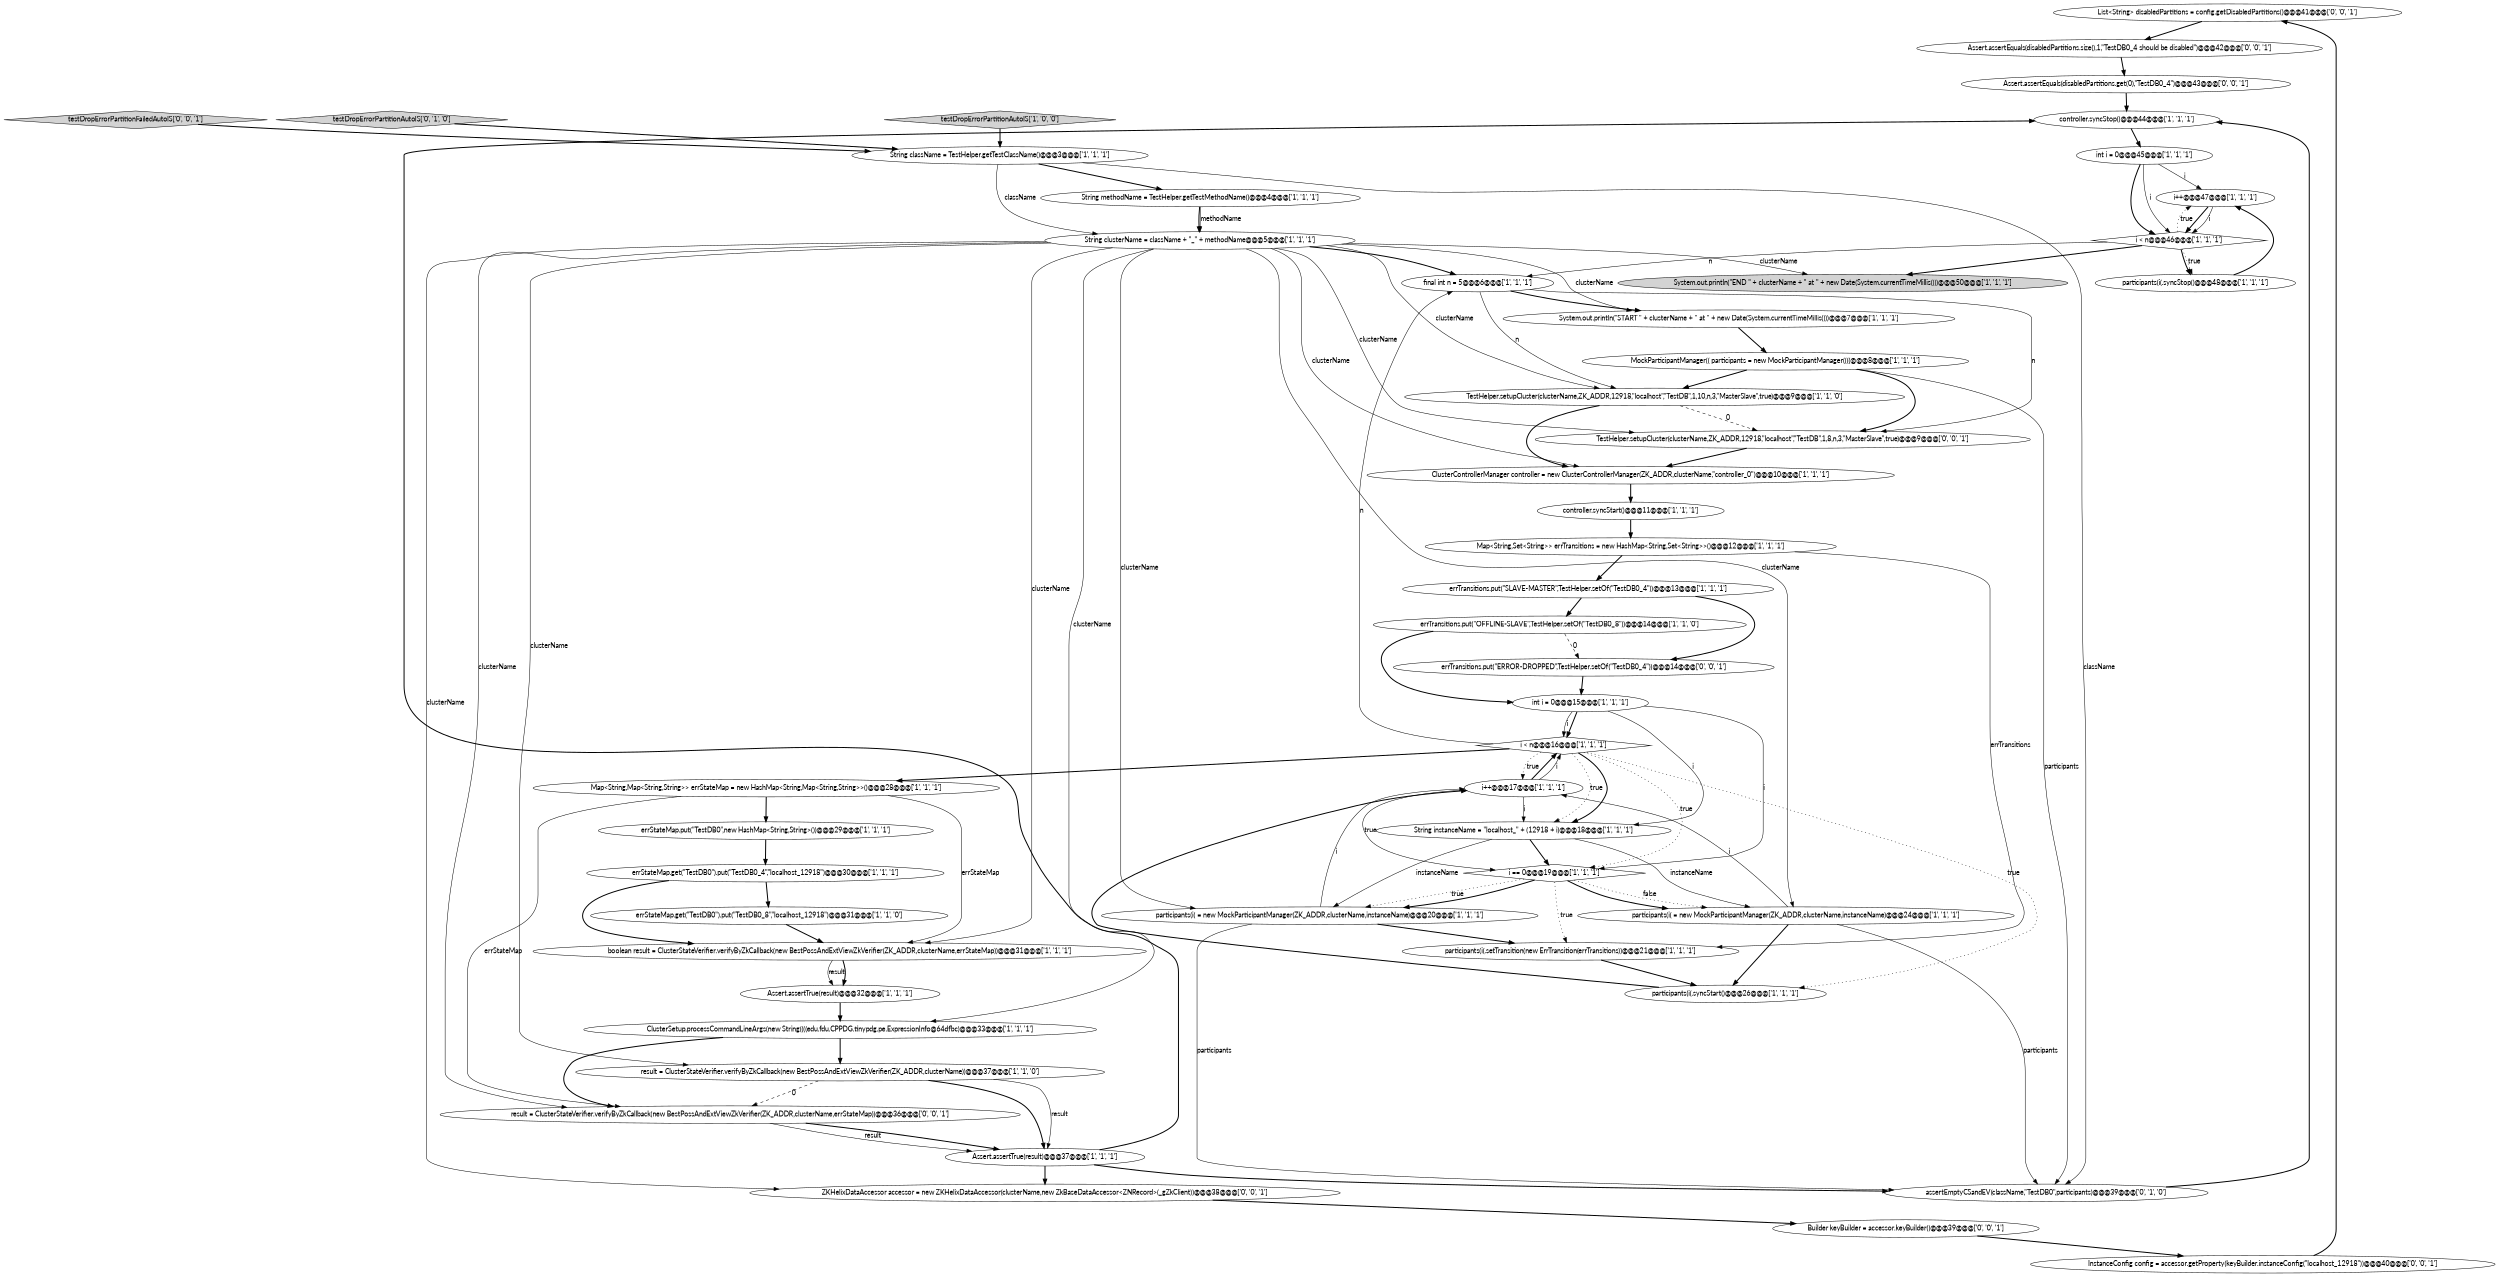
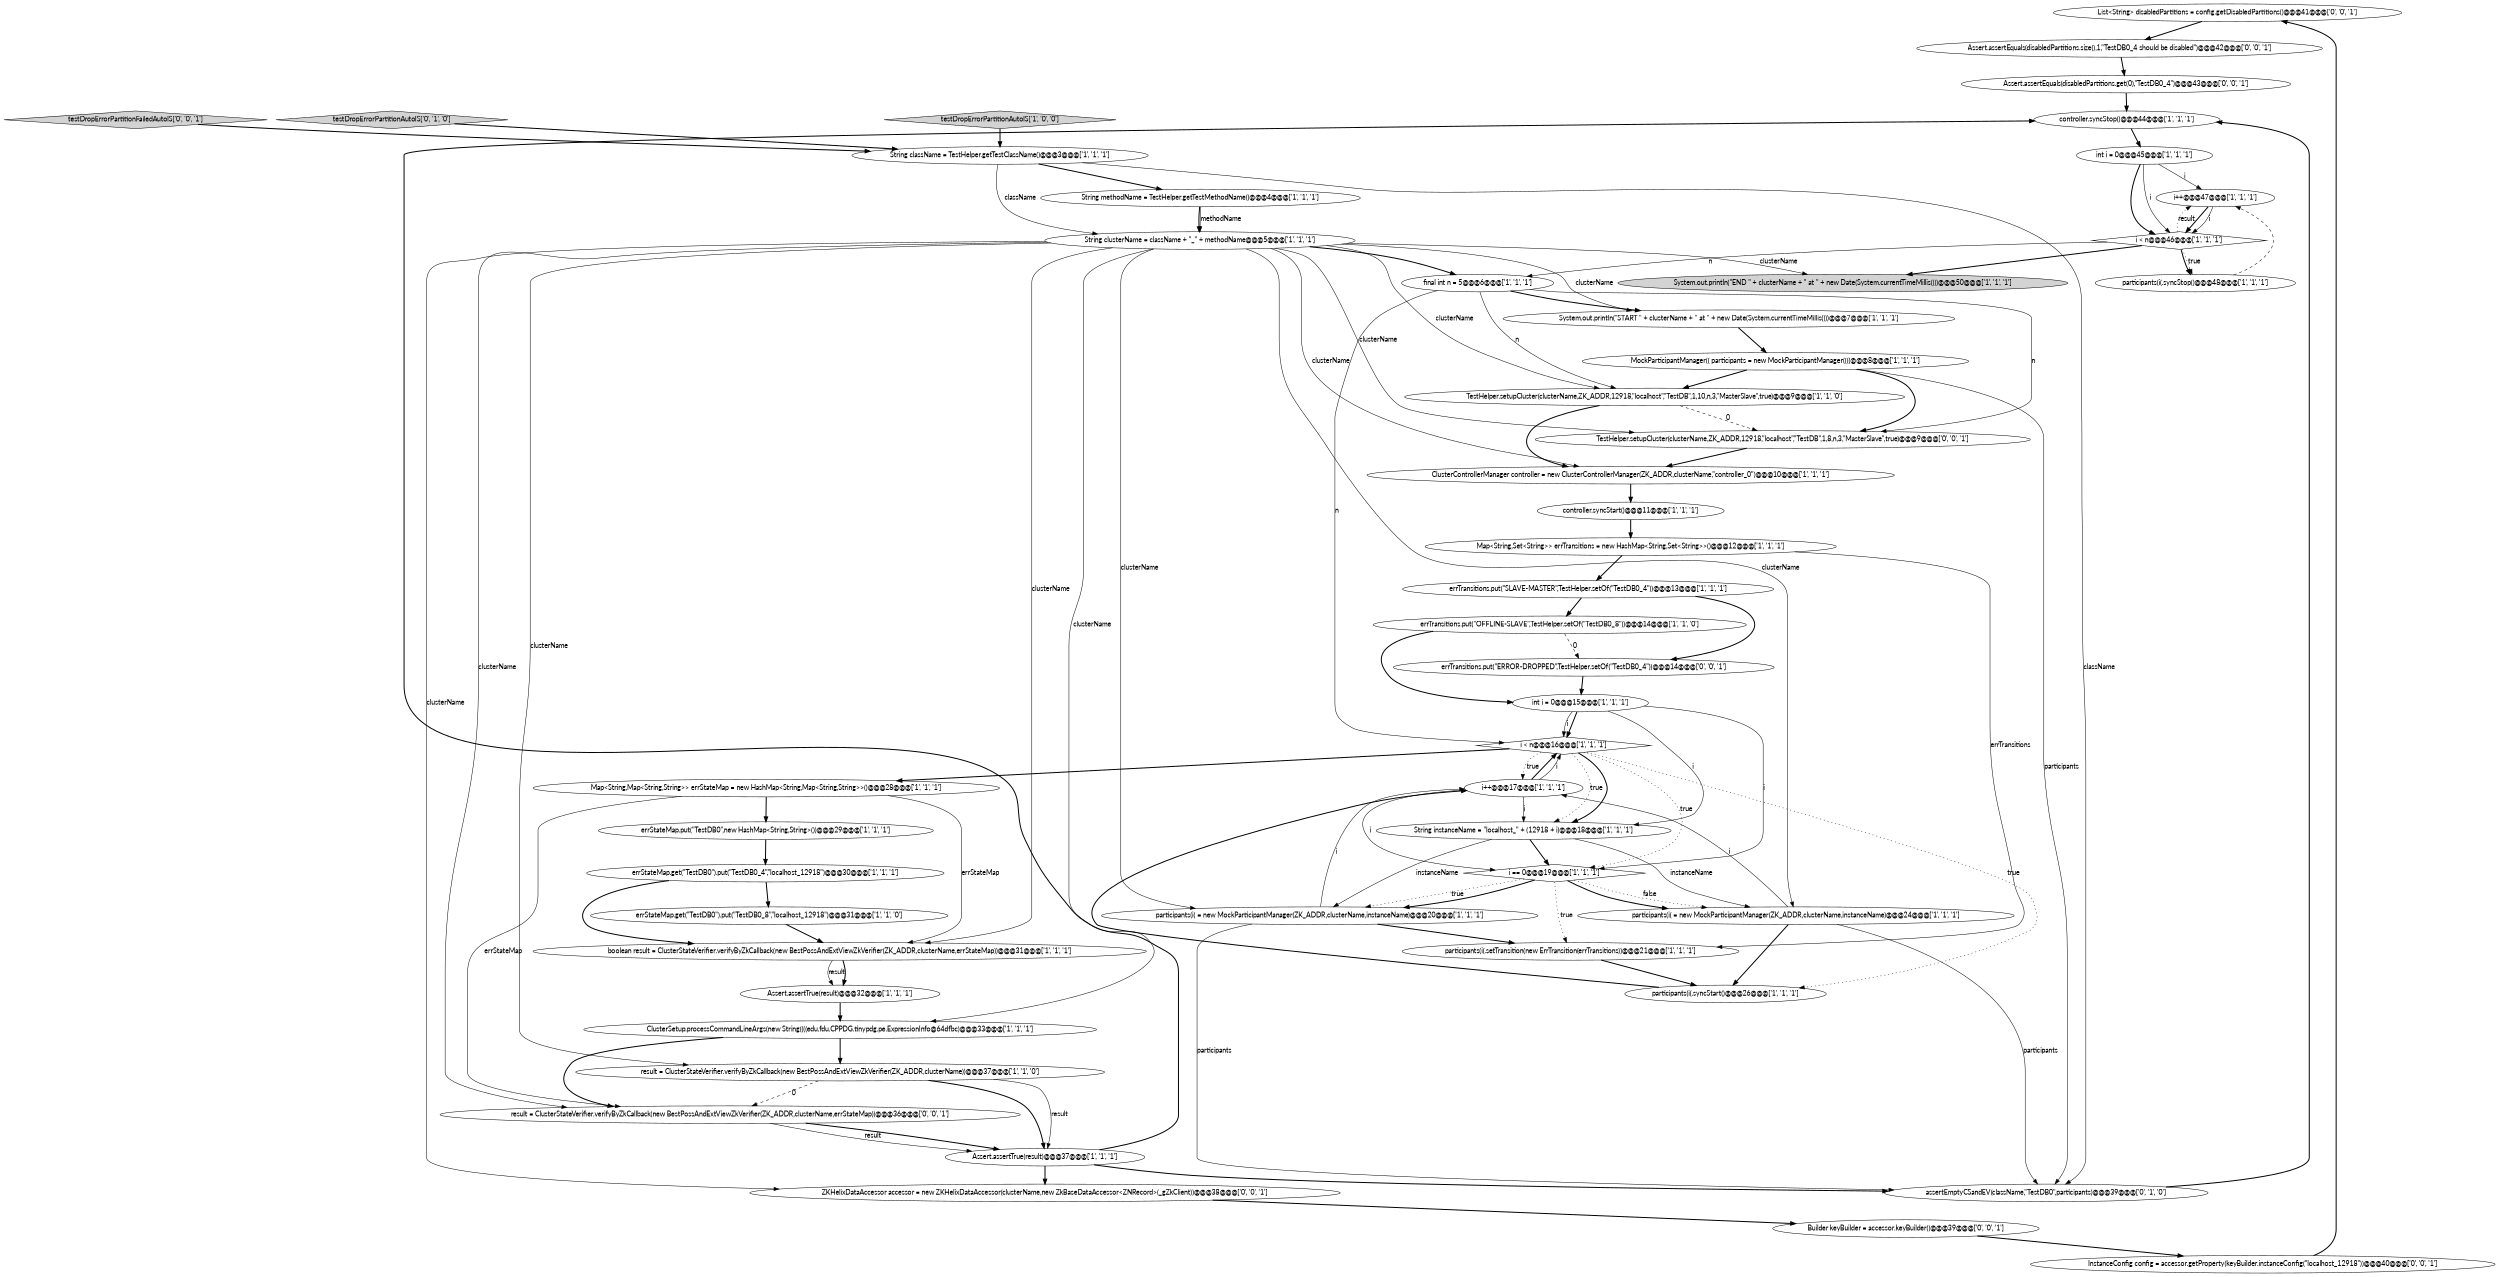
(2187, 219) -> (2187, 219)
(2273, 244) -> (2273, 244)
(1359, 558) -> (1335, 562)
(1371, 831) -> (1371, 831)
